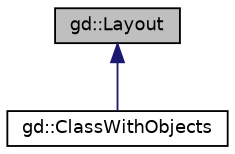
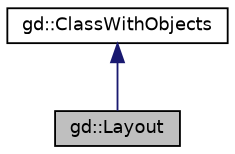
(118, 87) -> (118, 87)
